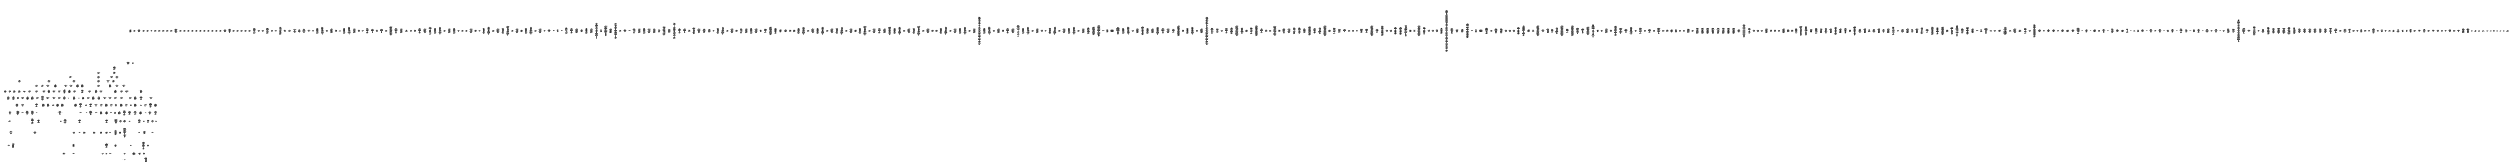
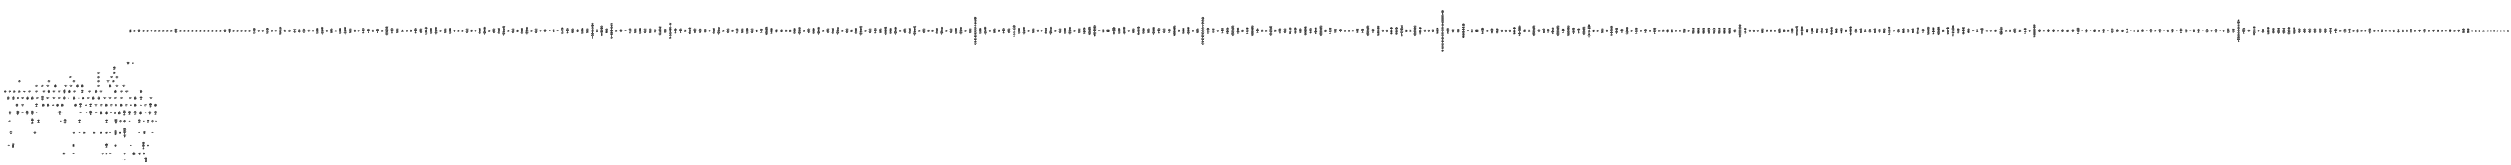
(336, 31) -> none
none -> (2010, 31)
(2357, 31) -> none
none -> (2374, 31)
